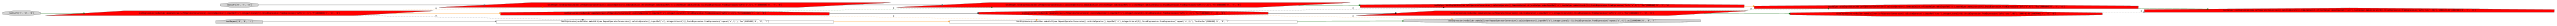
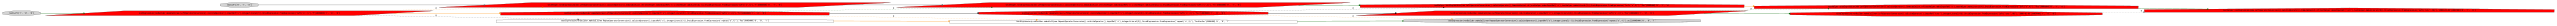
(239, 21) -> none
